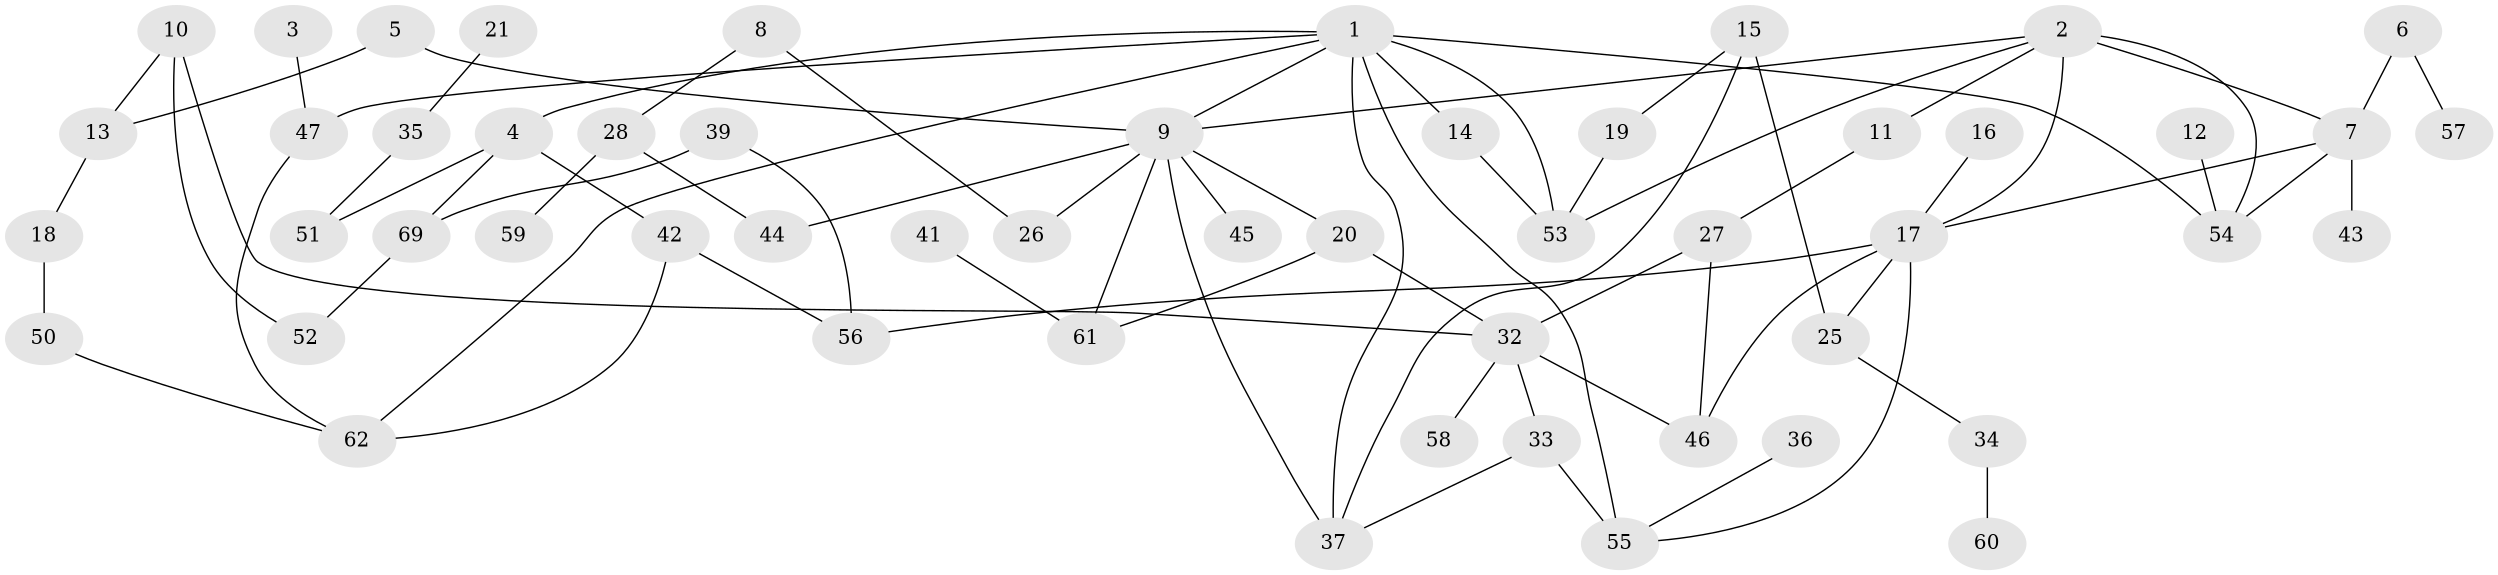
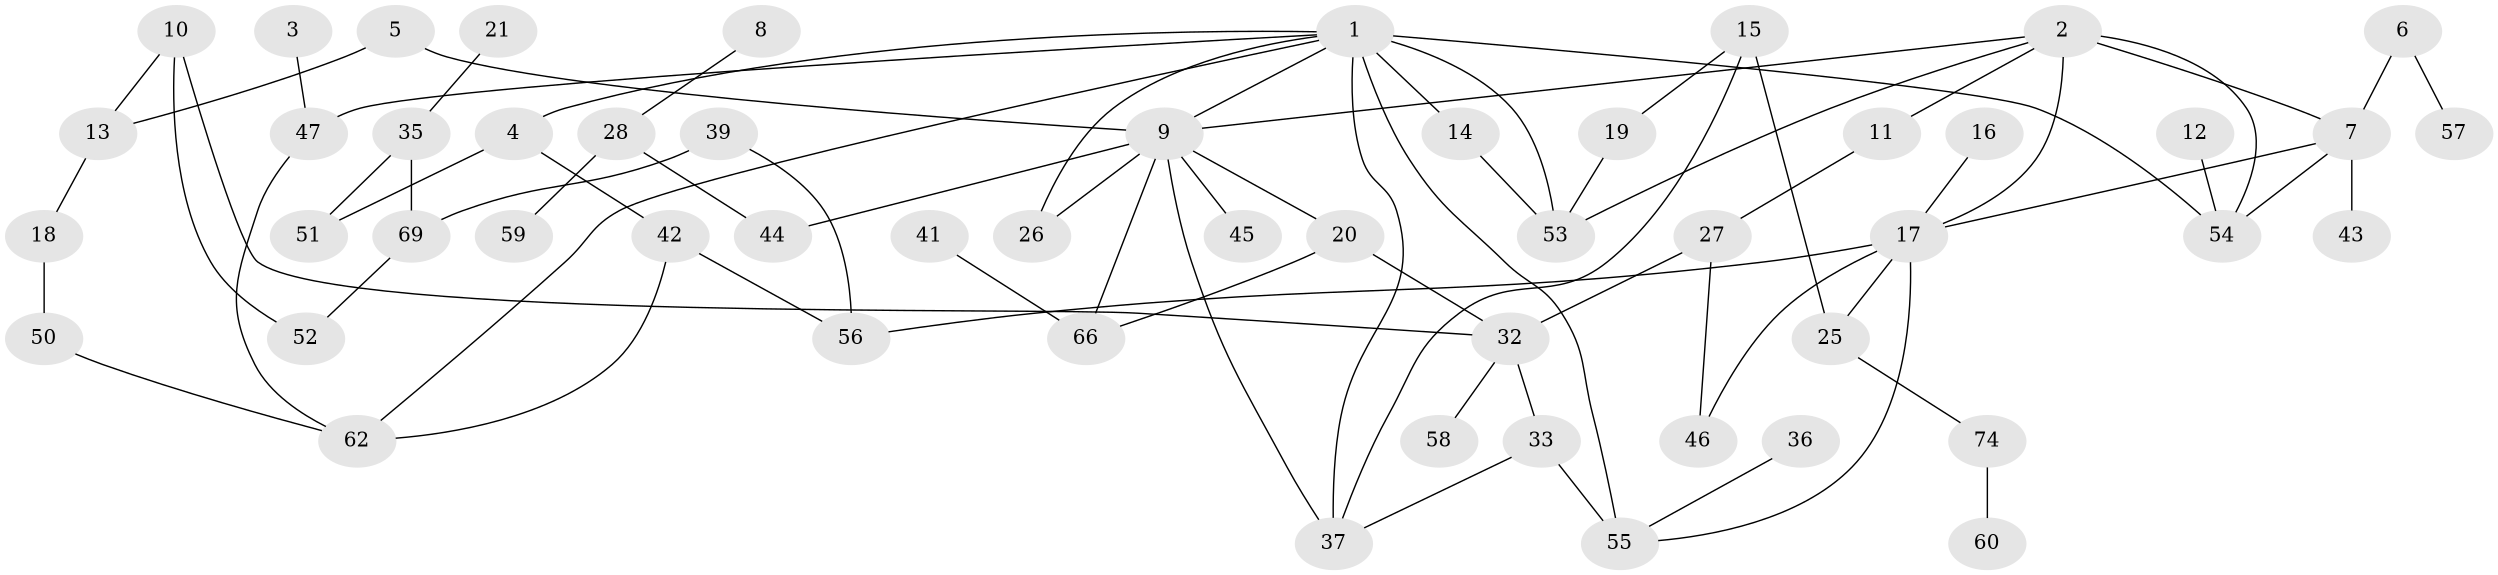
(886, 126) -> (1145, 88)
(463, 185) -> (411, 175)
(1086, 339) -> (1086, 339)
(1604, 390) -> none
(1987, 441) -> (1987, 441)
